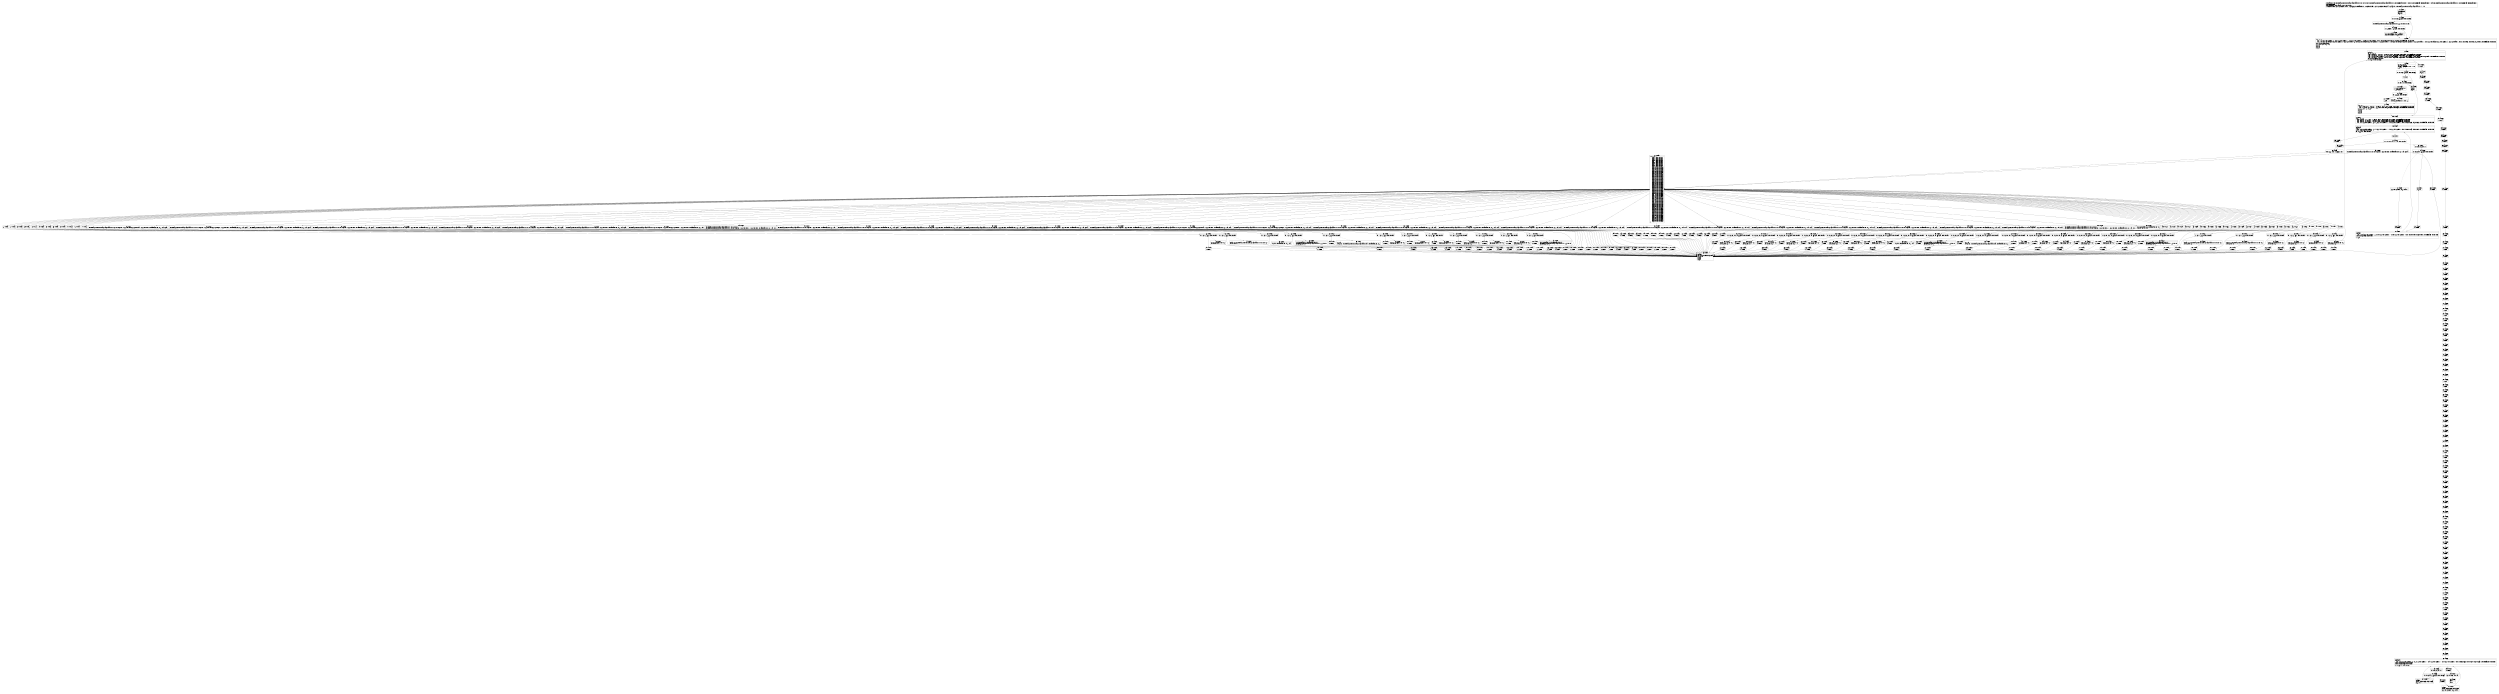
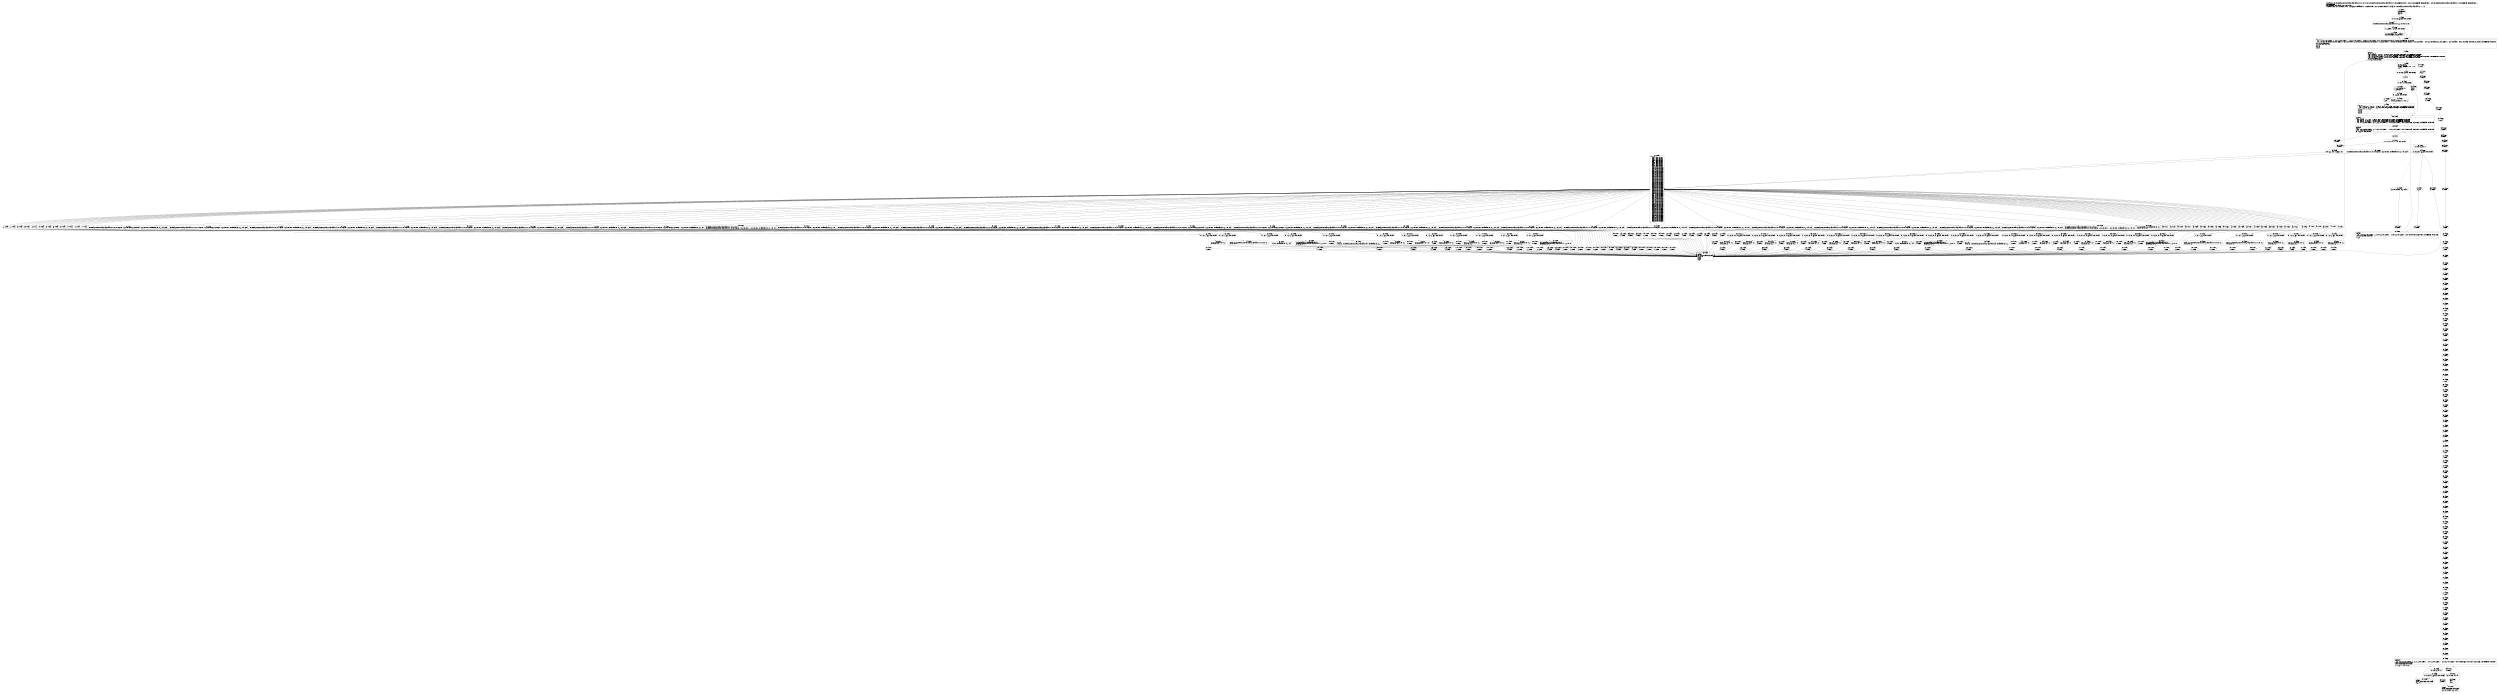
(1500, 249) -> none
